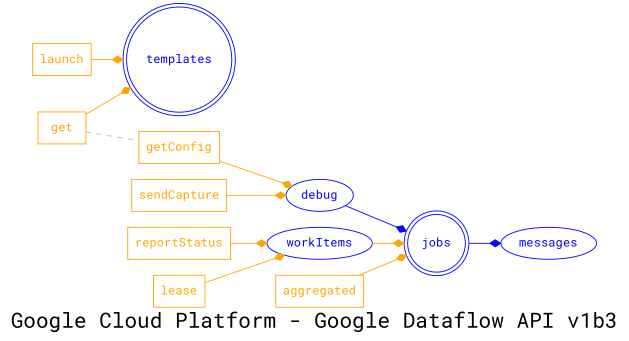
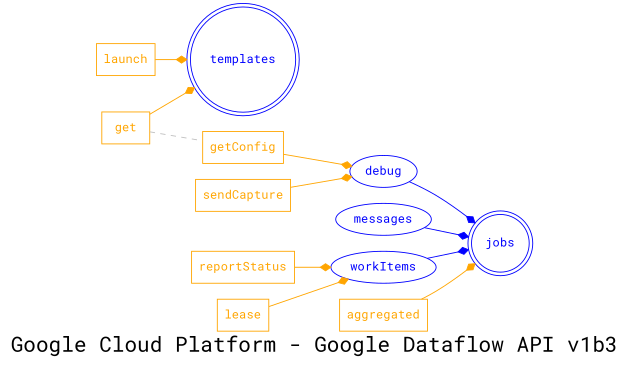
(383, 243) -> (443, 255)
(479, 243) -> (441, 231)
